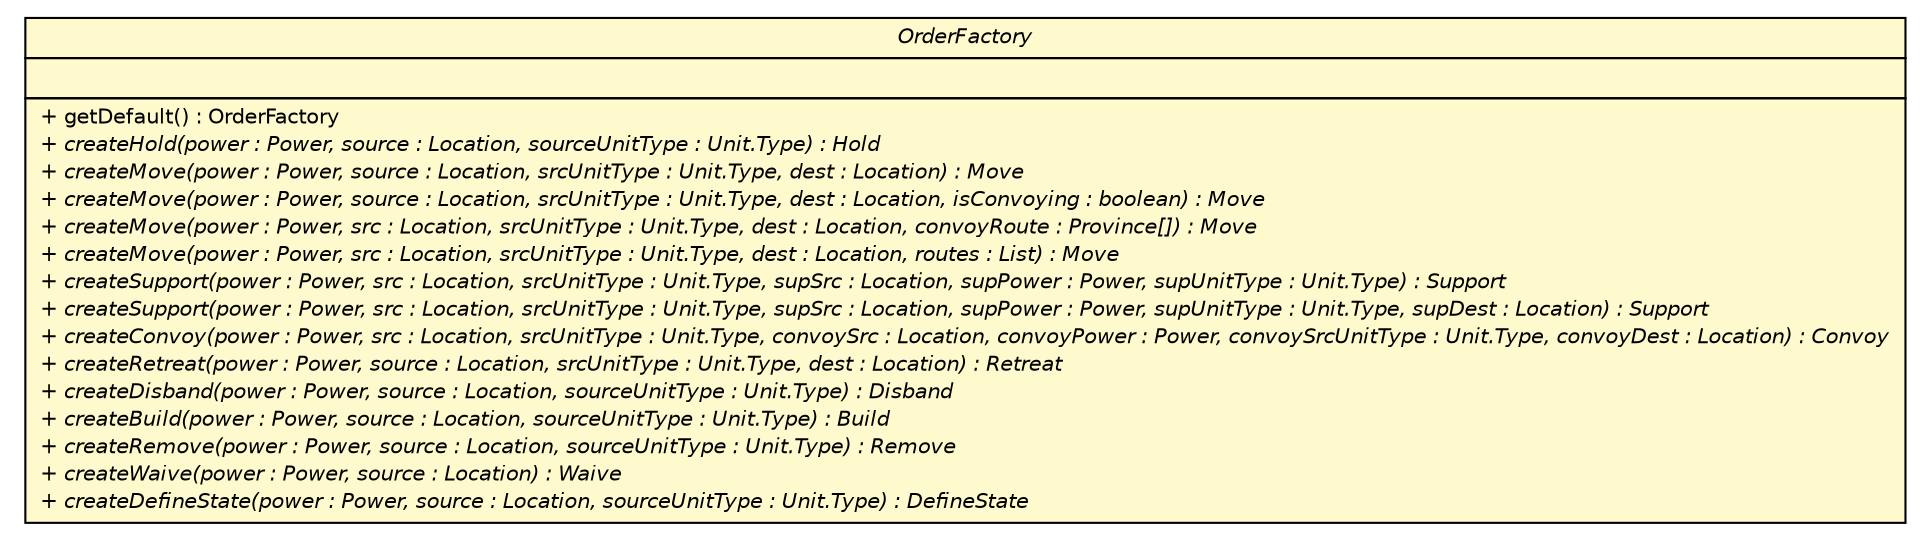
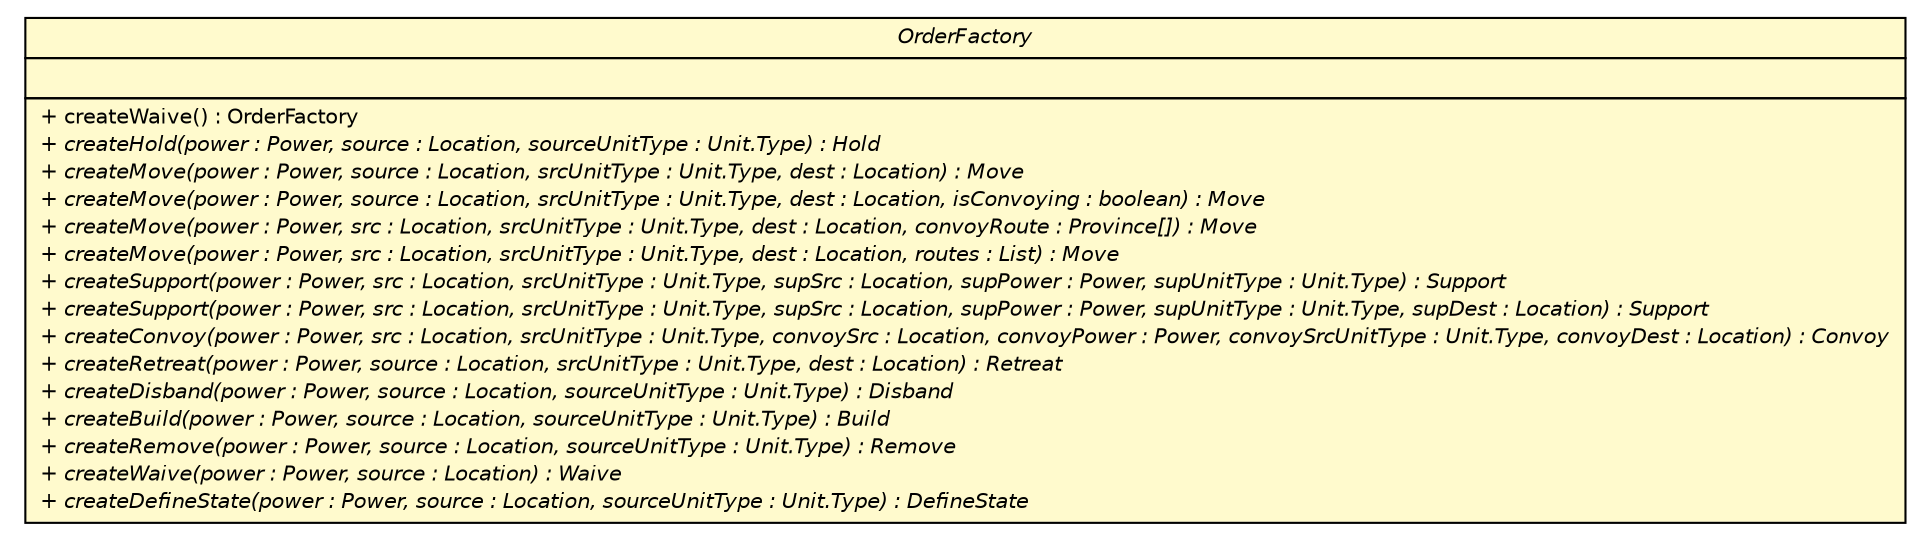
(190, 117) -> (200, 117)
